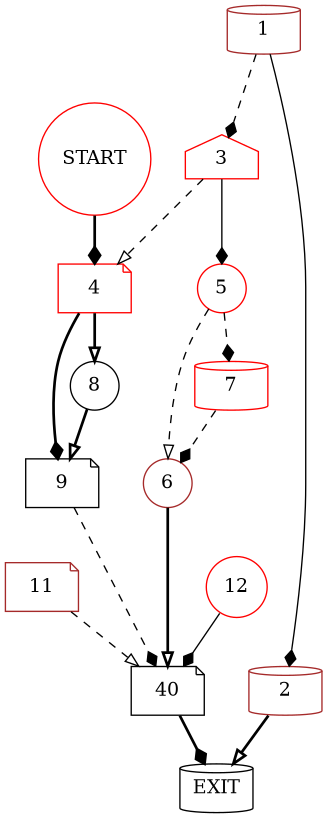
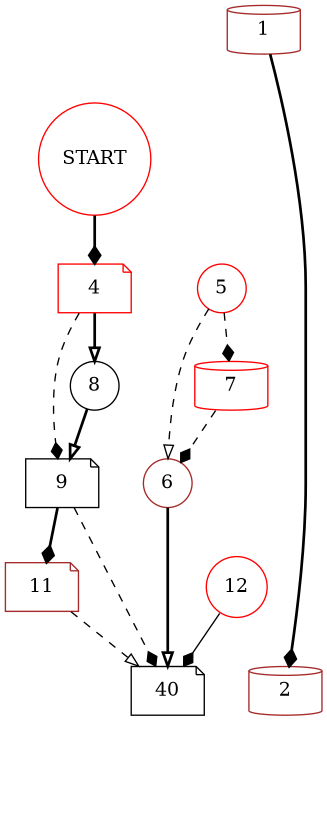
(222, 159) -> none
(306, 351) -> (306, 351)
(56, 376) -> (56, 376)
none -> (54, 527)
(216, 788) -> none
